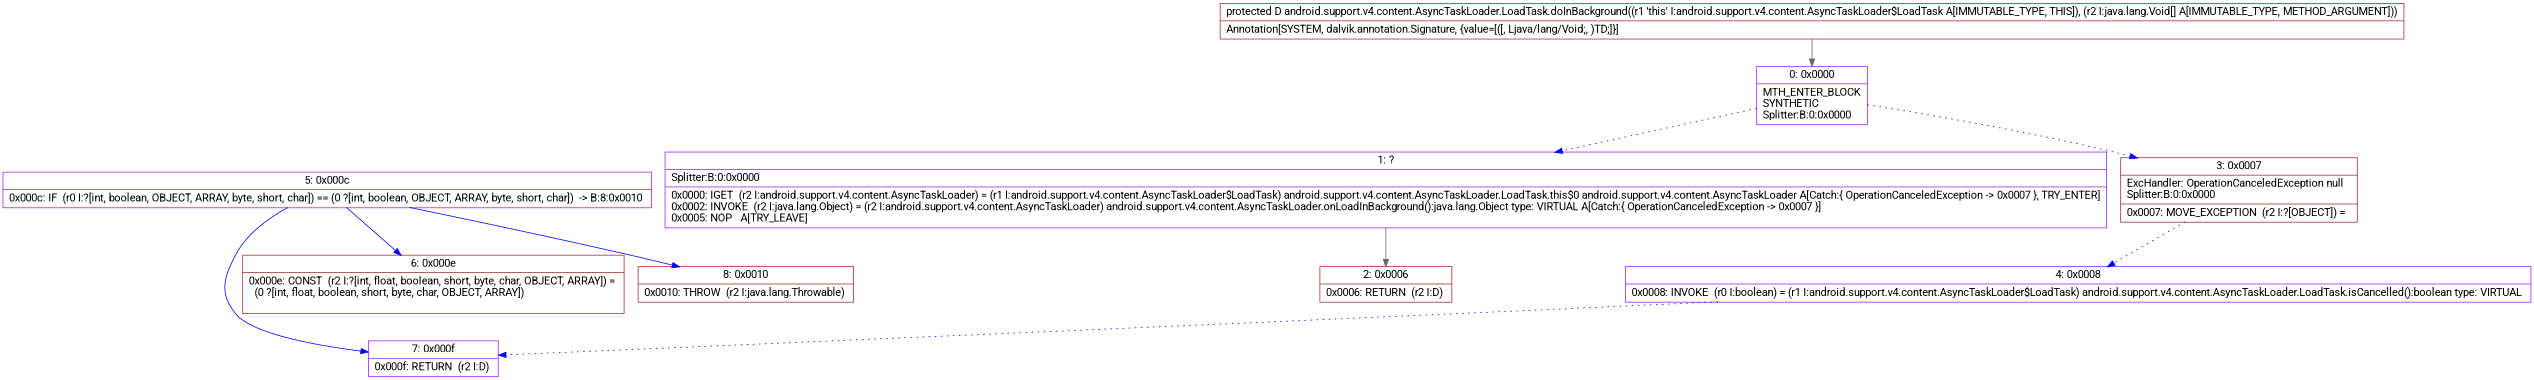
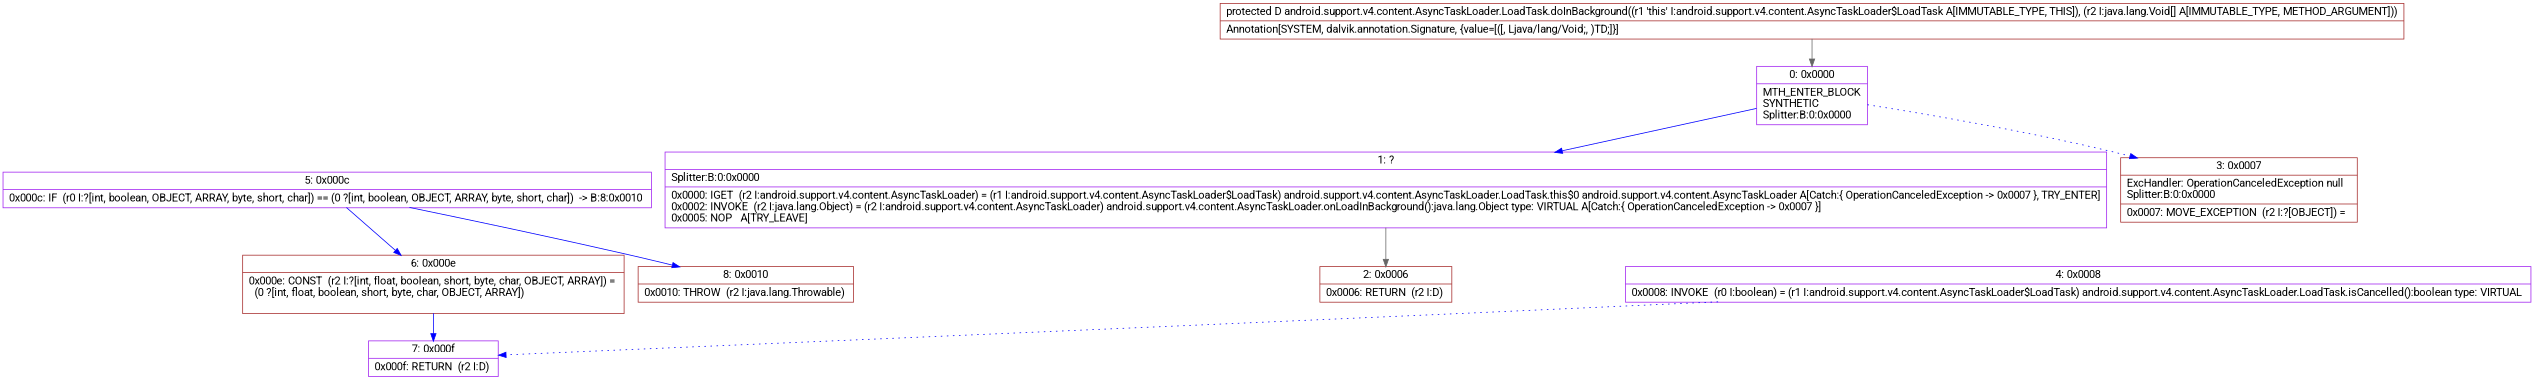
(1659, 130) -> (1659, 130)
(2150, 242) -> none
(235, 313) -> (433, 323)
